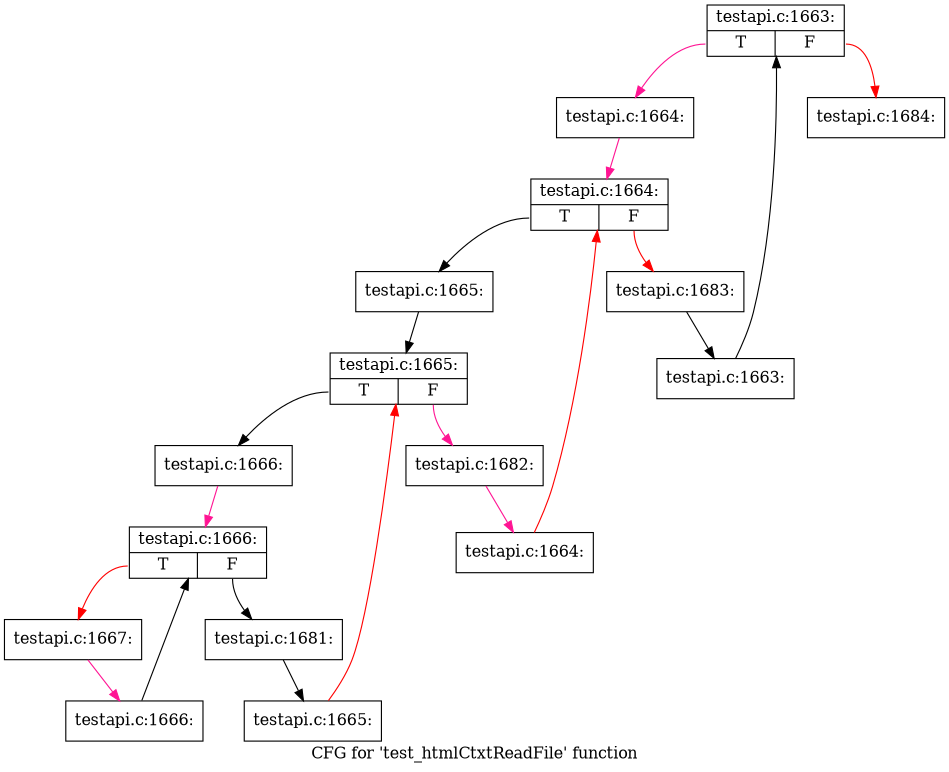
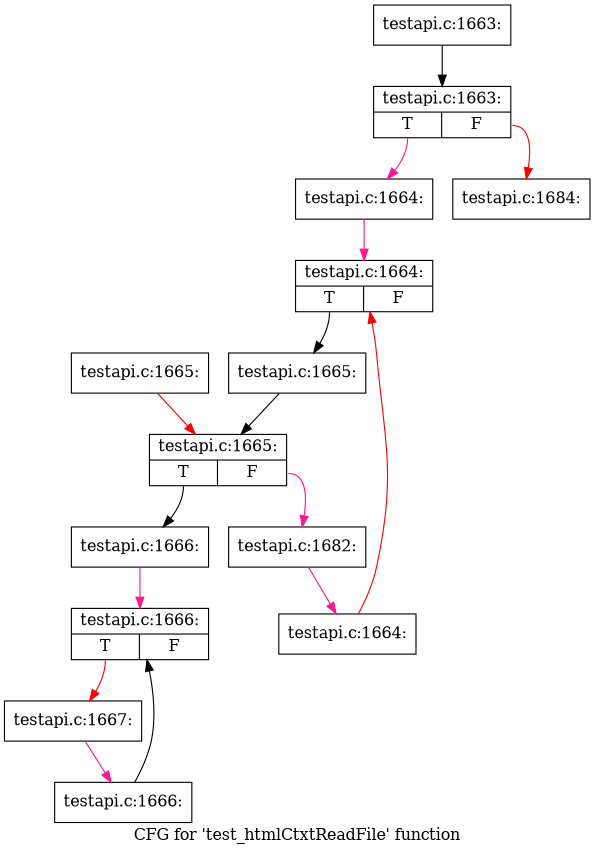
(675, 292) -> none
(274, 640) -> none
